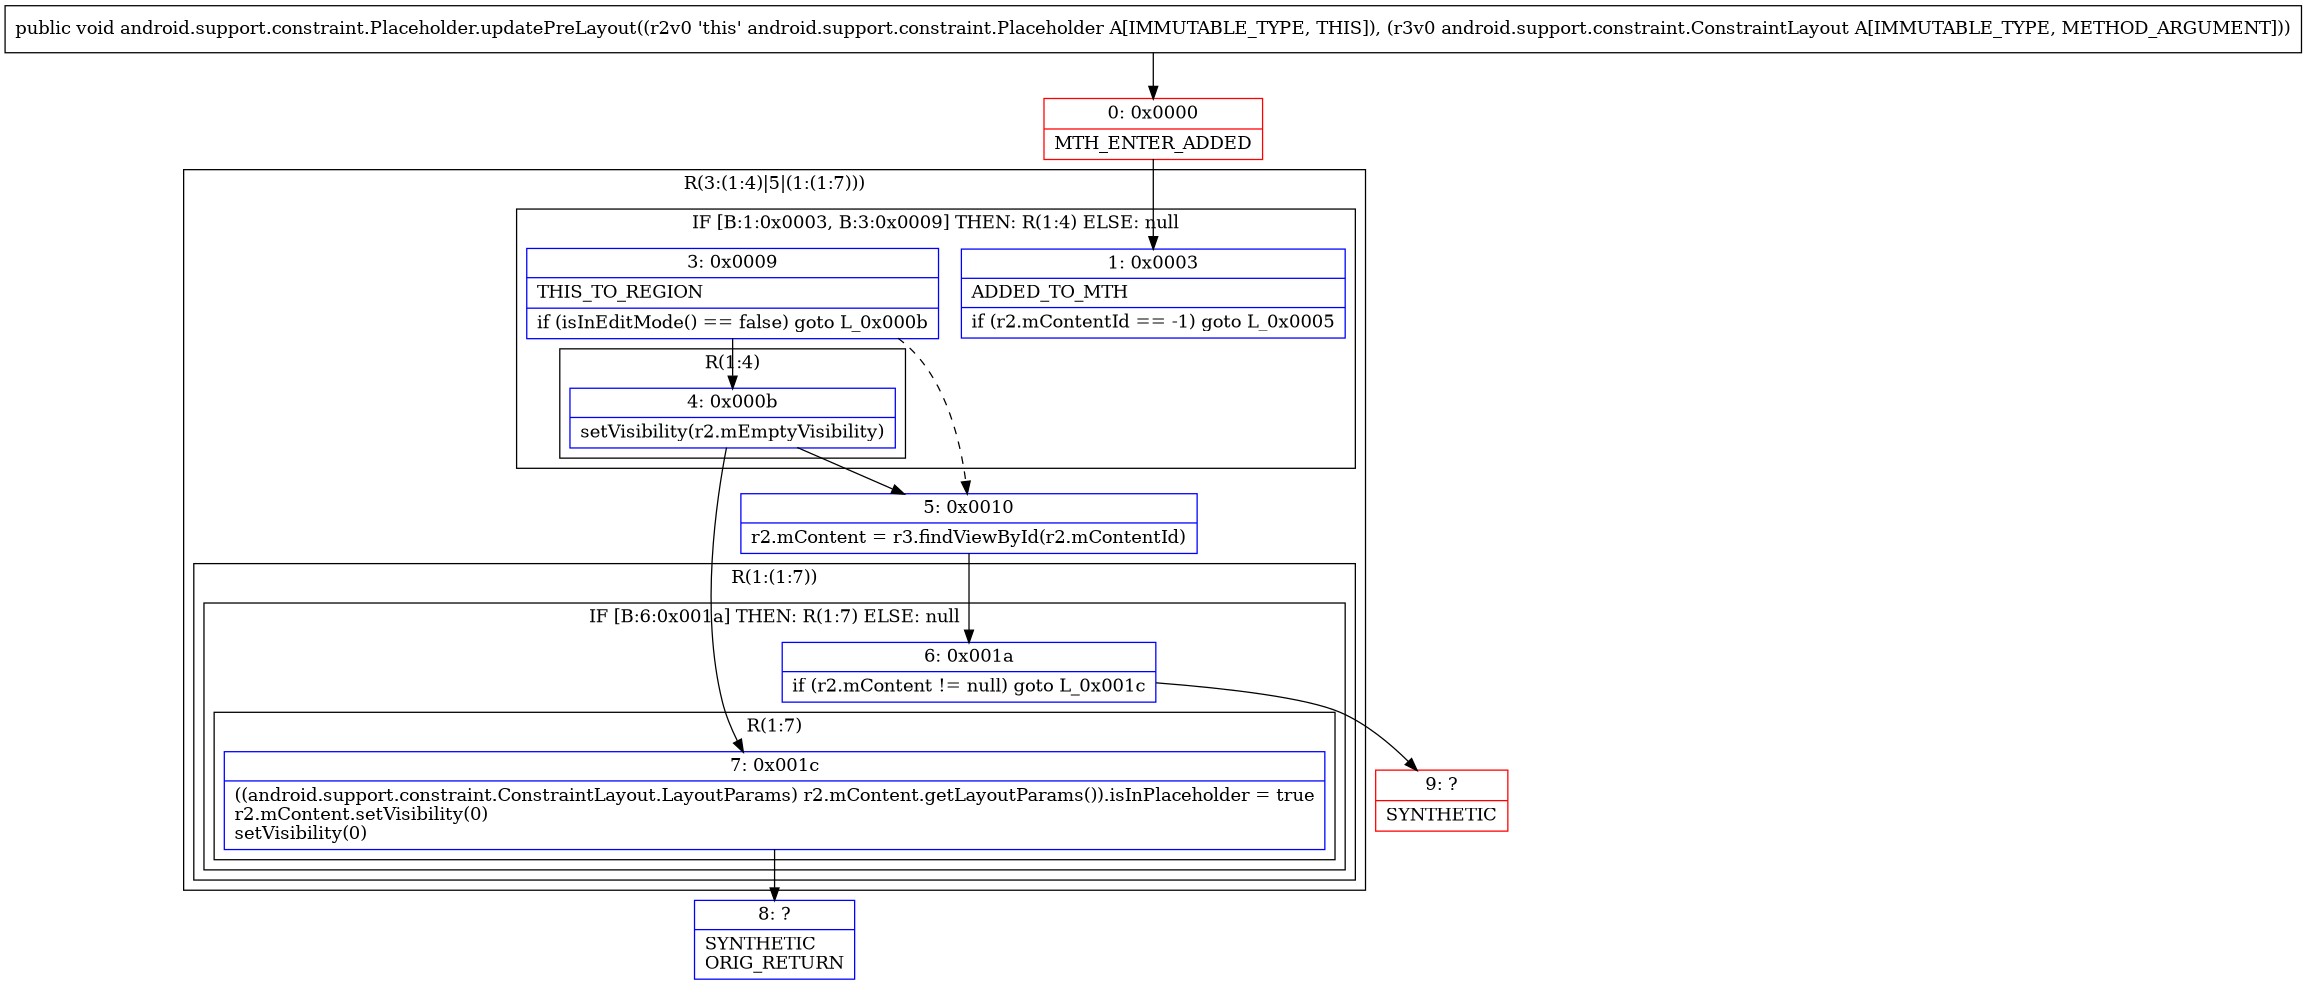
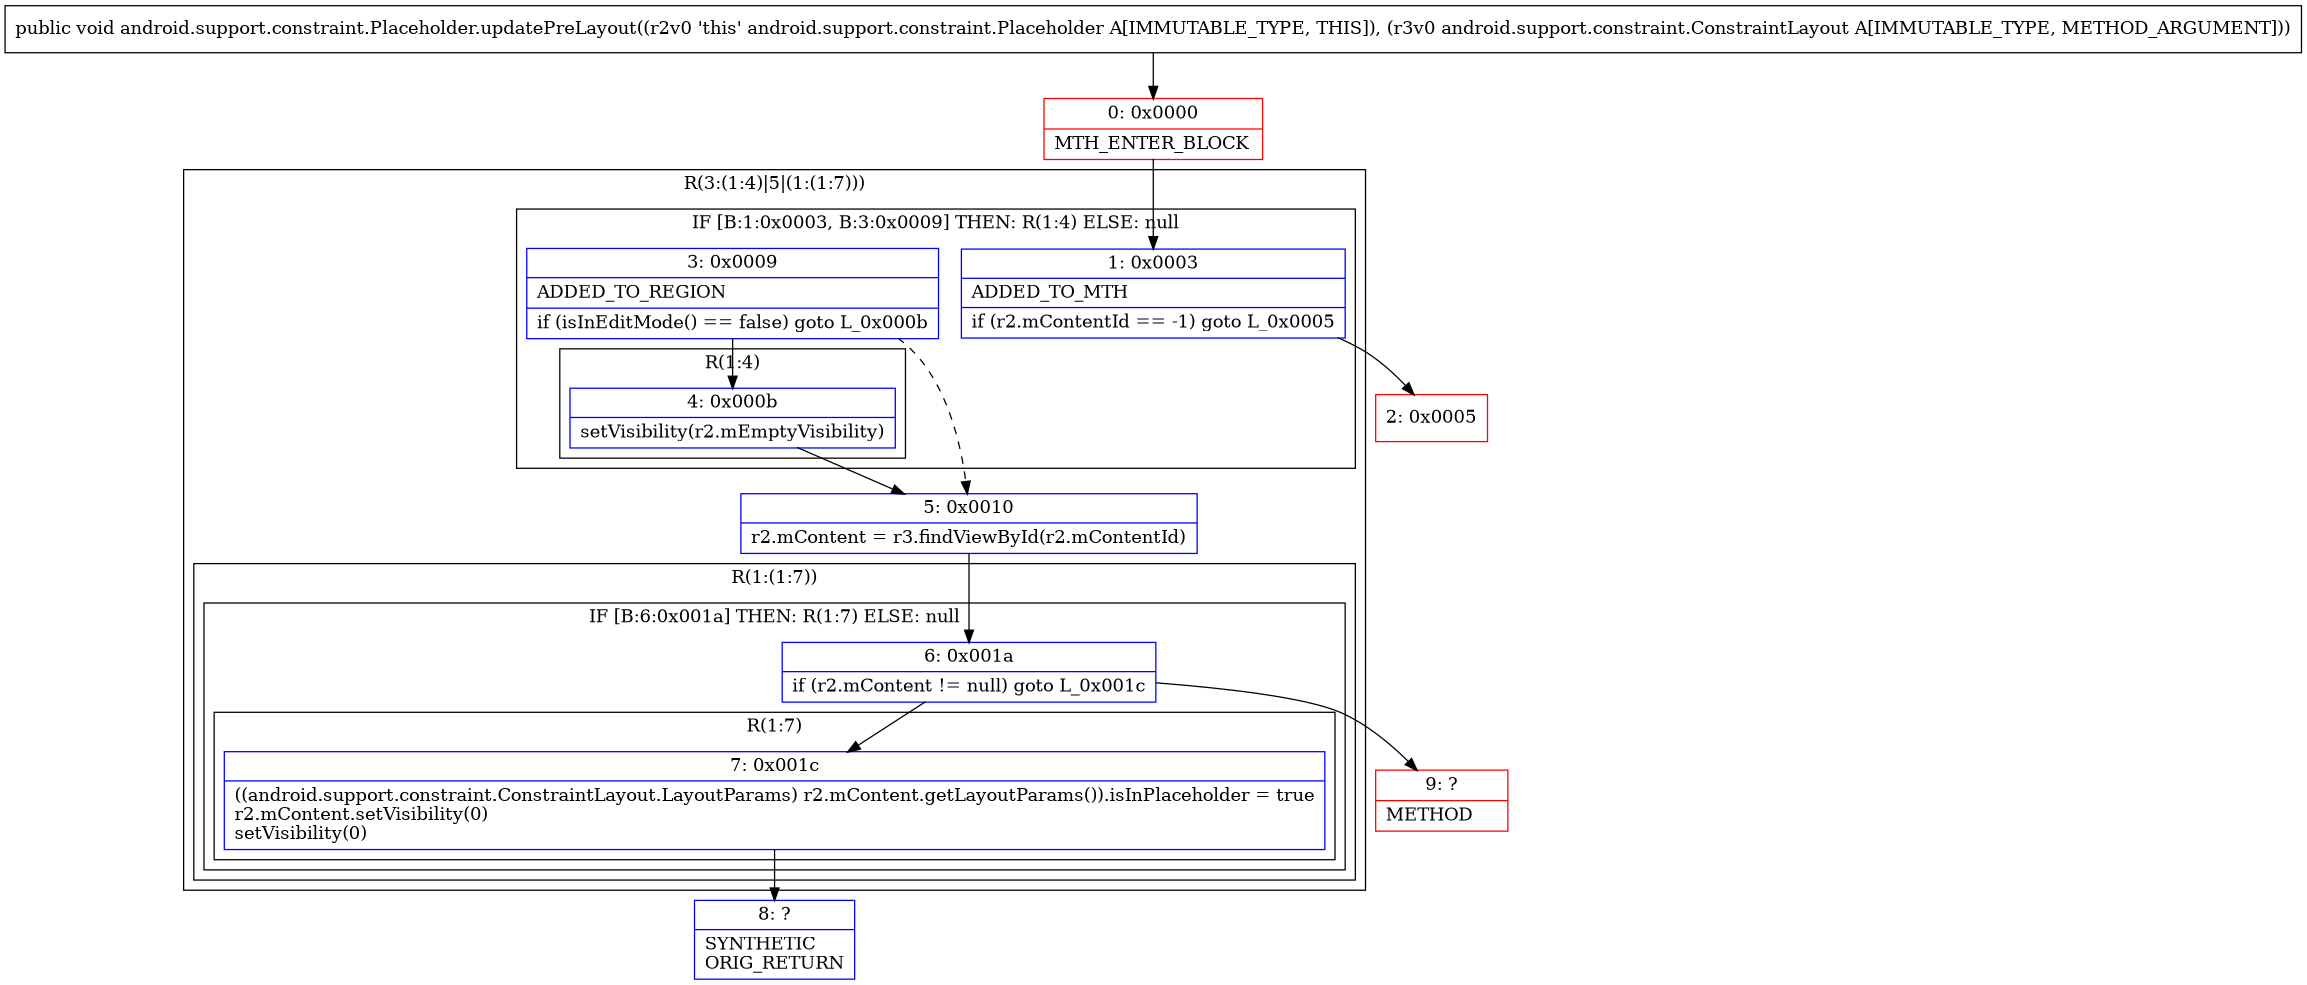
(1153, 144) -> (1152, 144)
(620, 292) -> (632, 292)
none -> (1432, 418)
(711, 588) -> (892, 723)
(1442, 815) -> (1430, 815)
